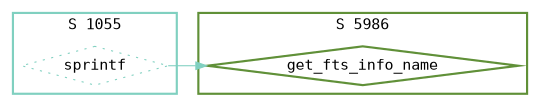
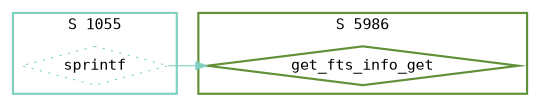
(363, 66) -> (363, 66)
